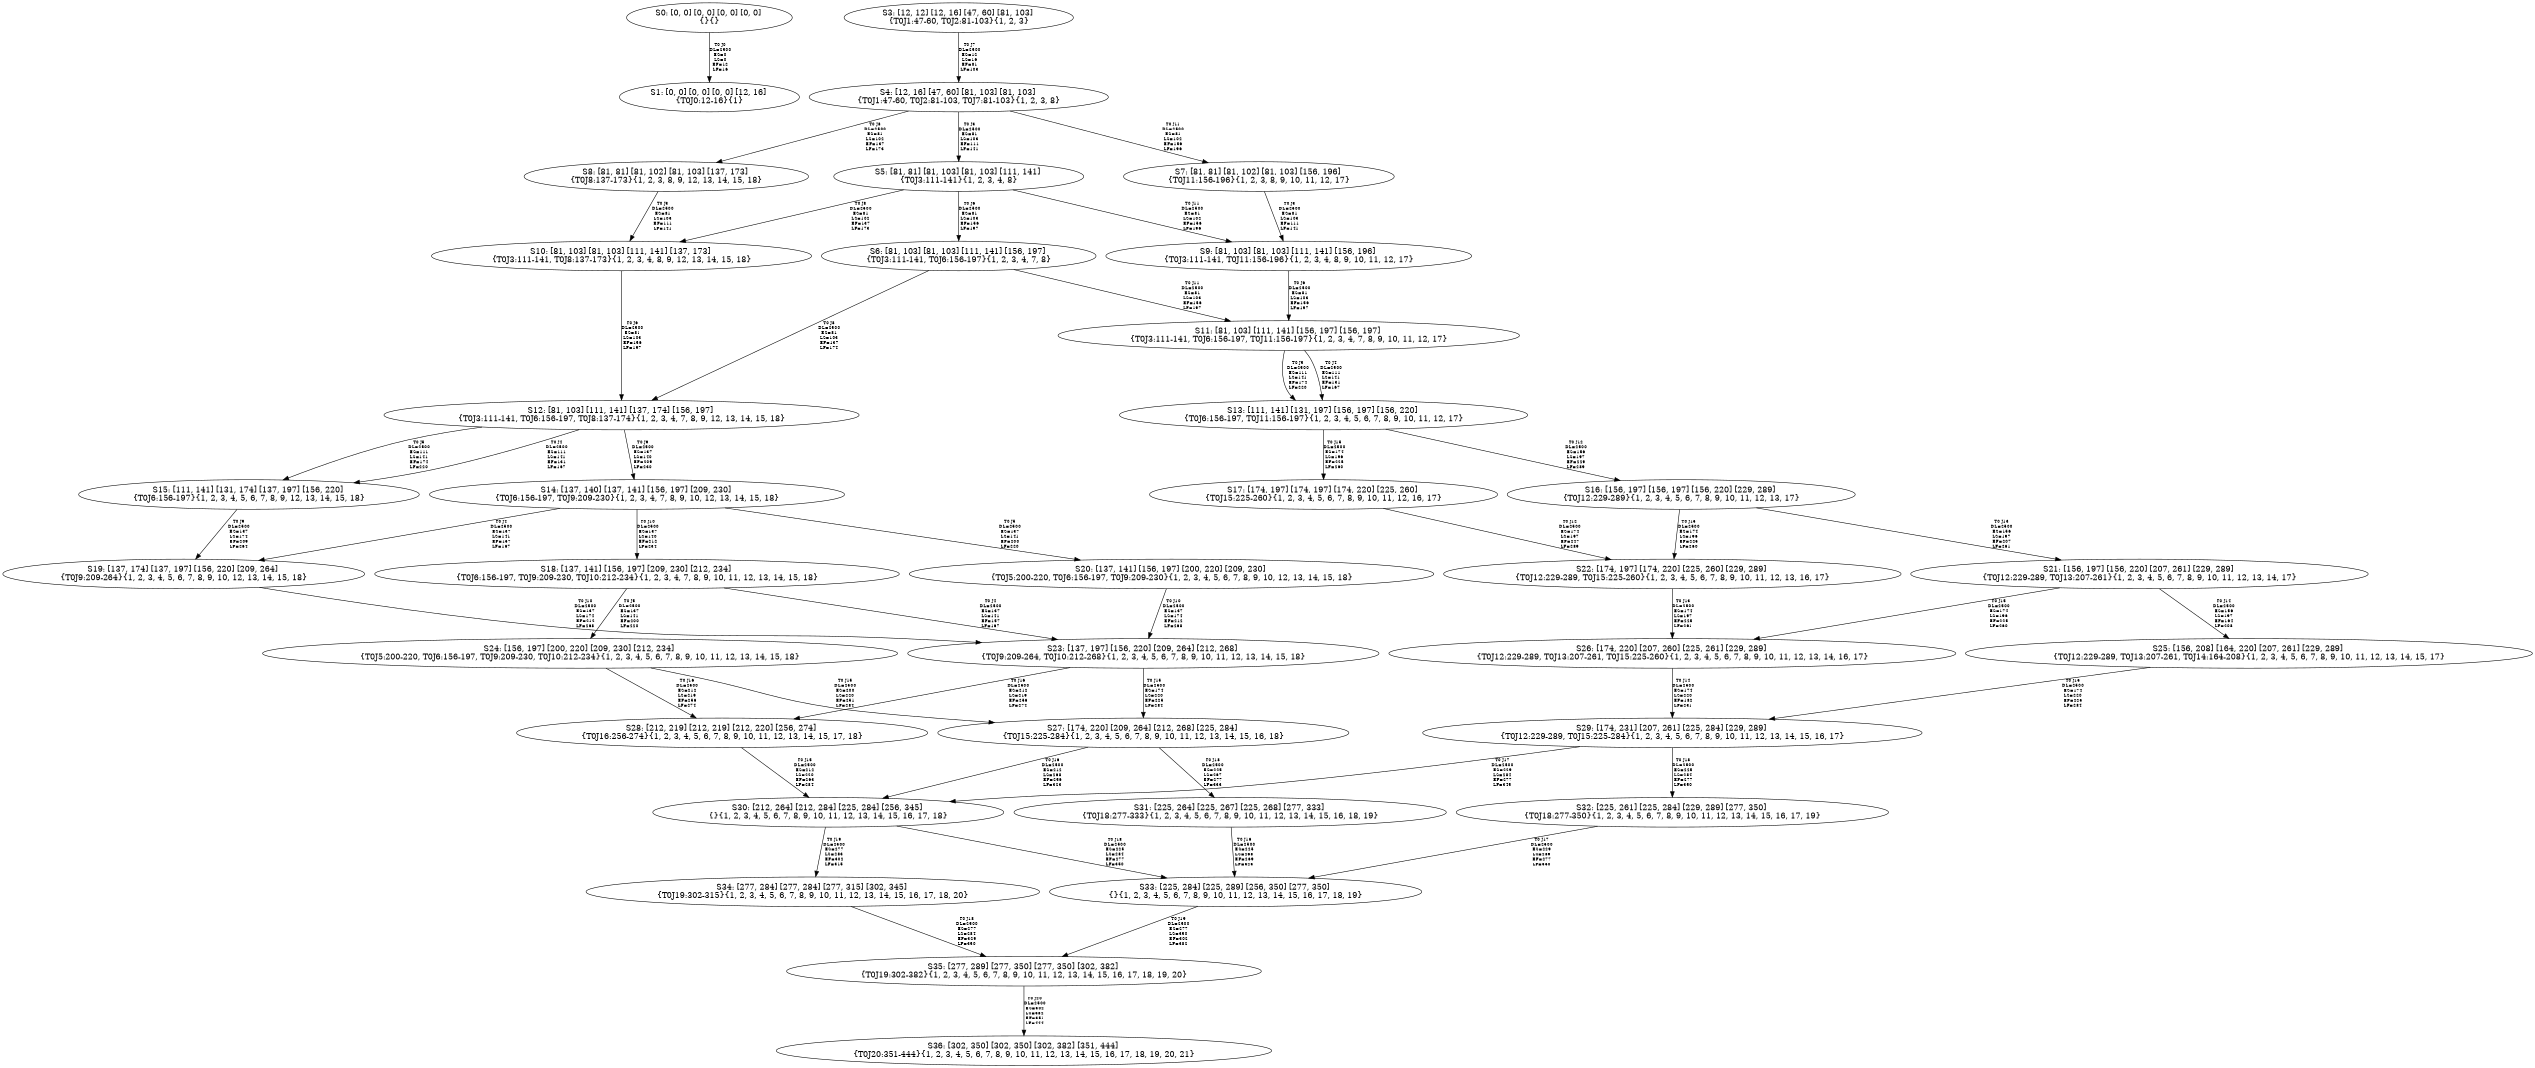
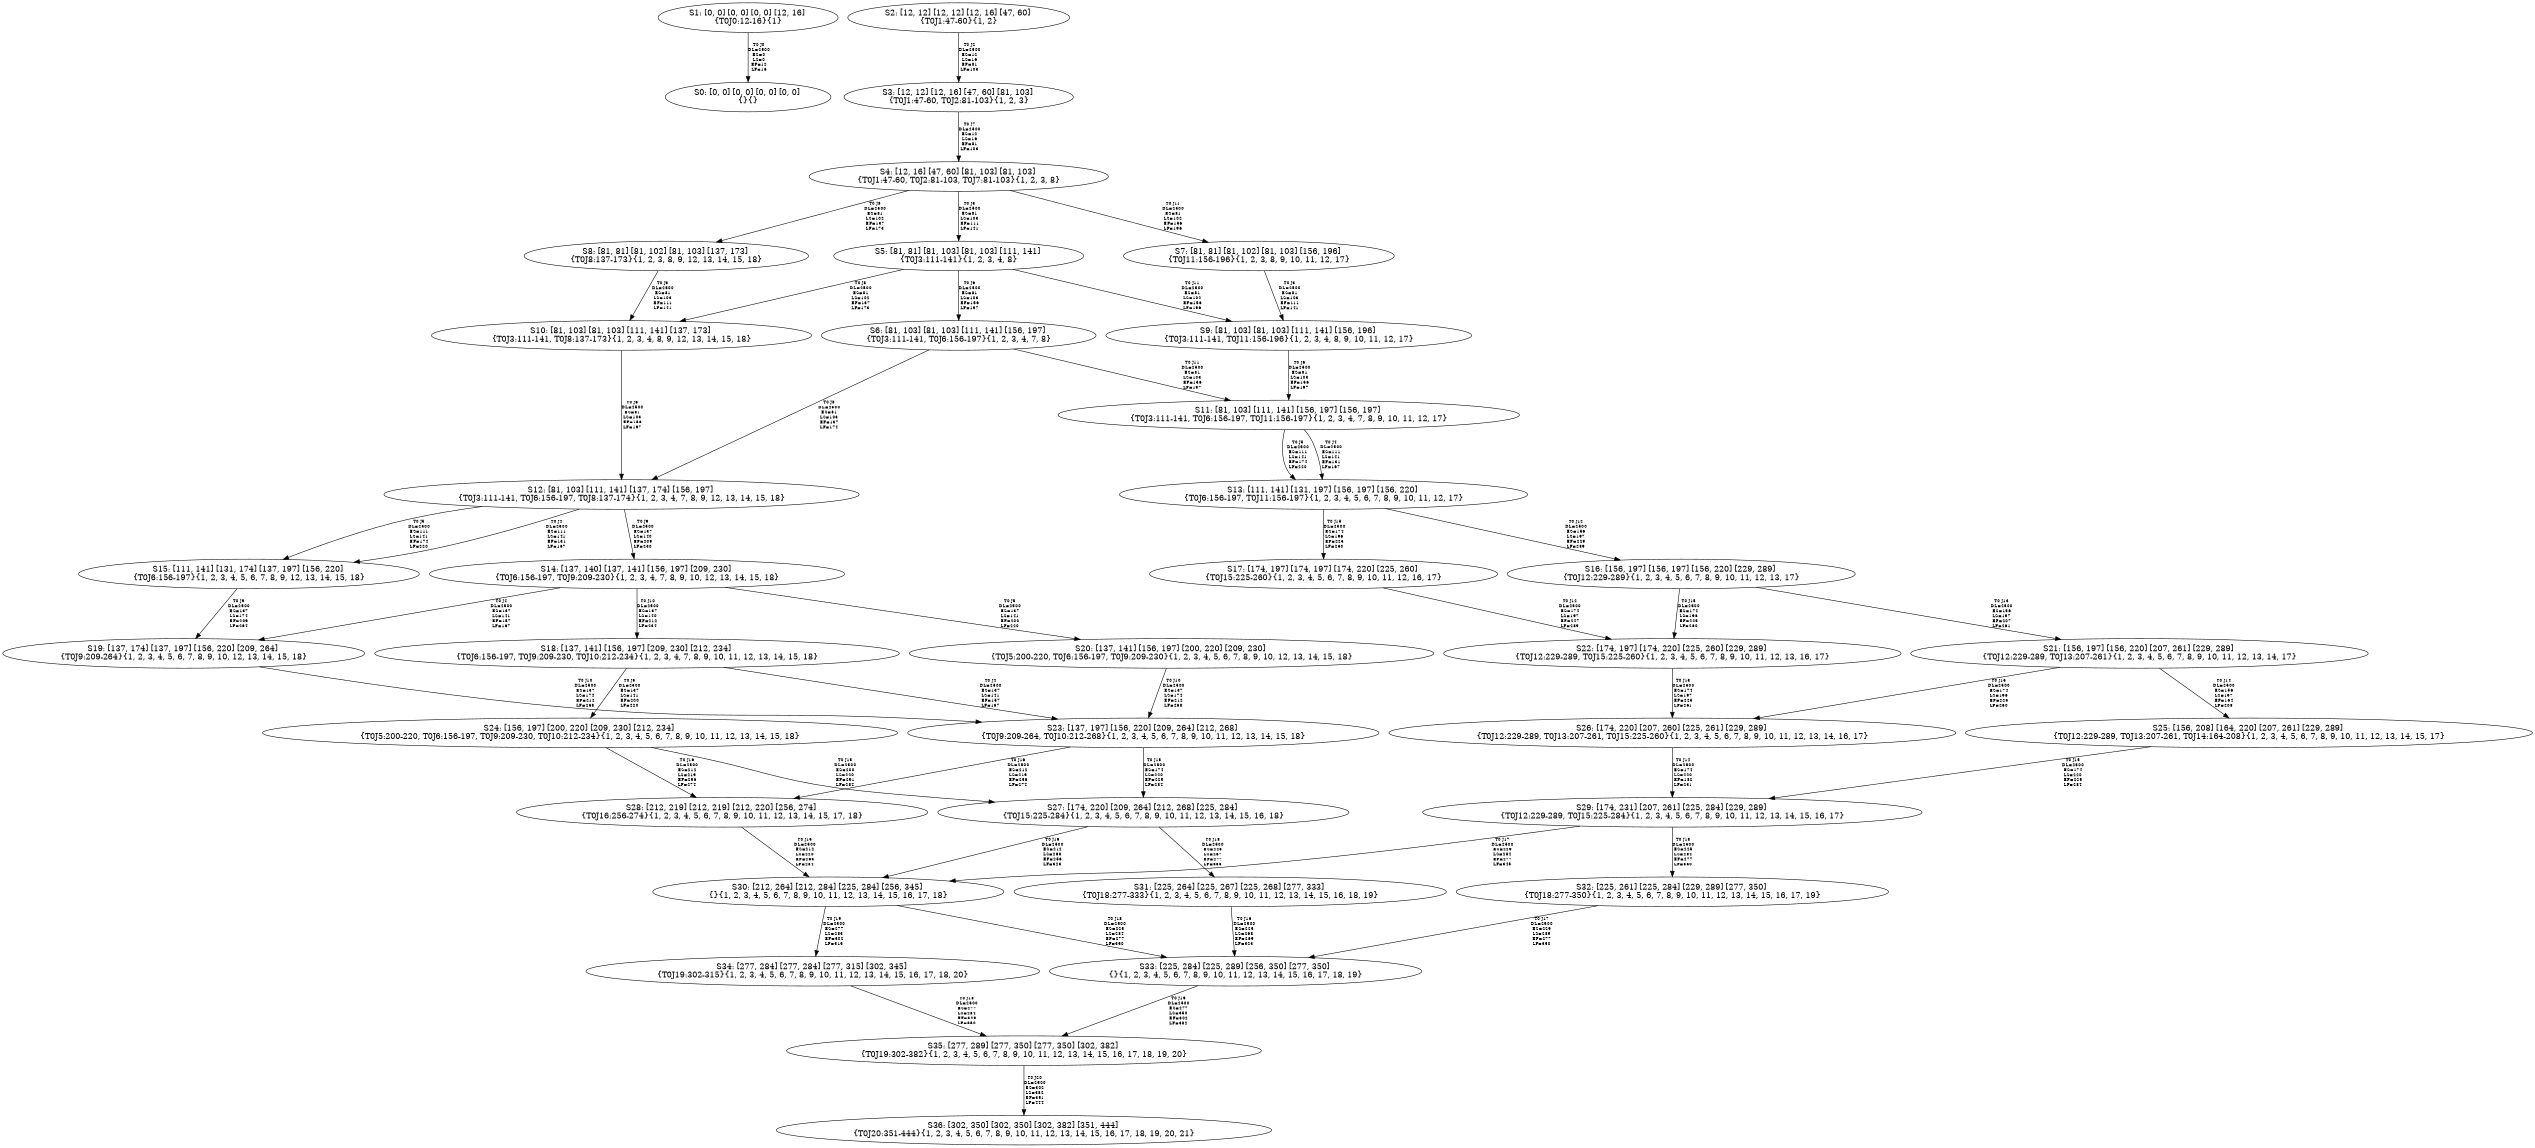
none -> (959, 18)
(709, 54) -> (748, 54)
